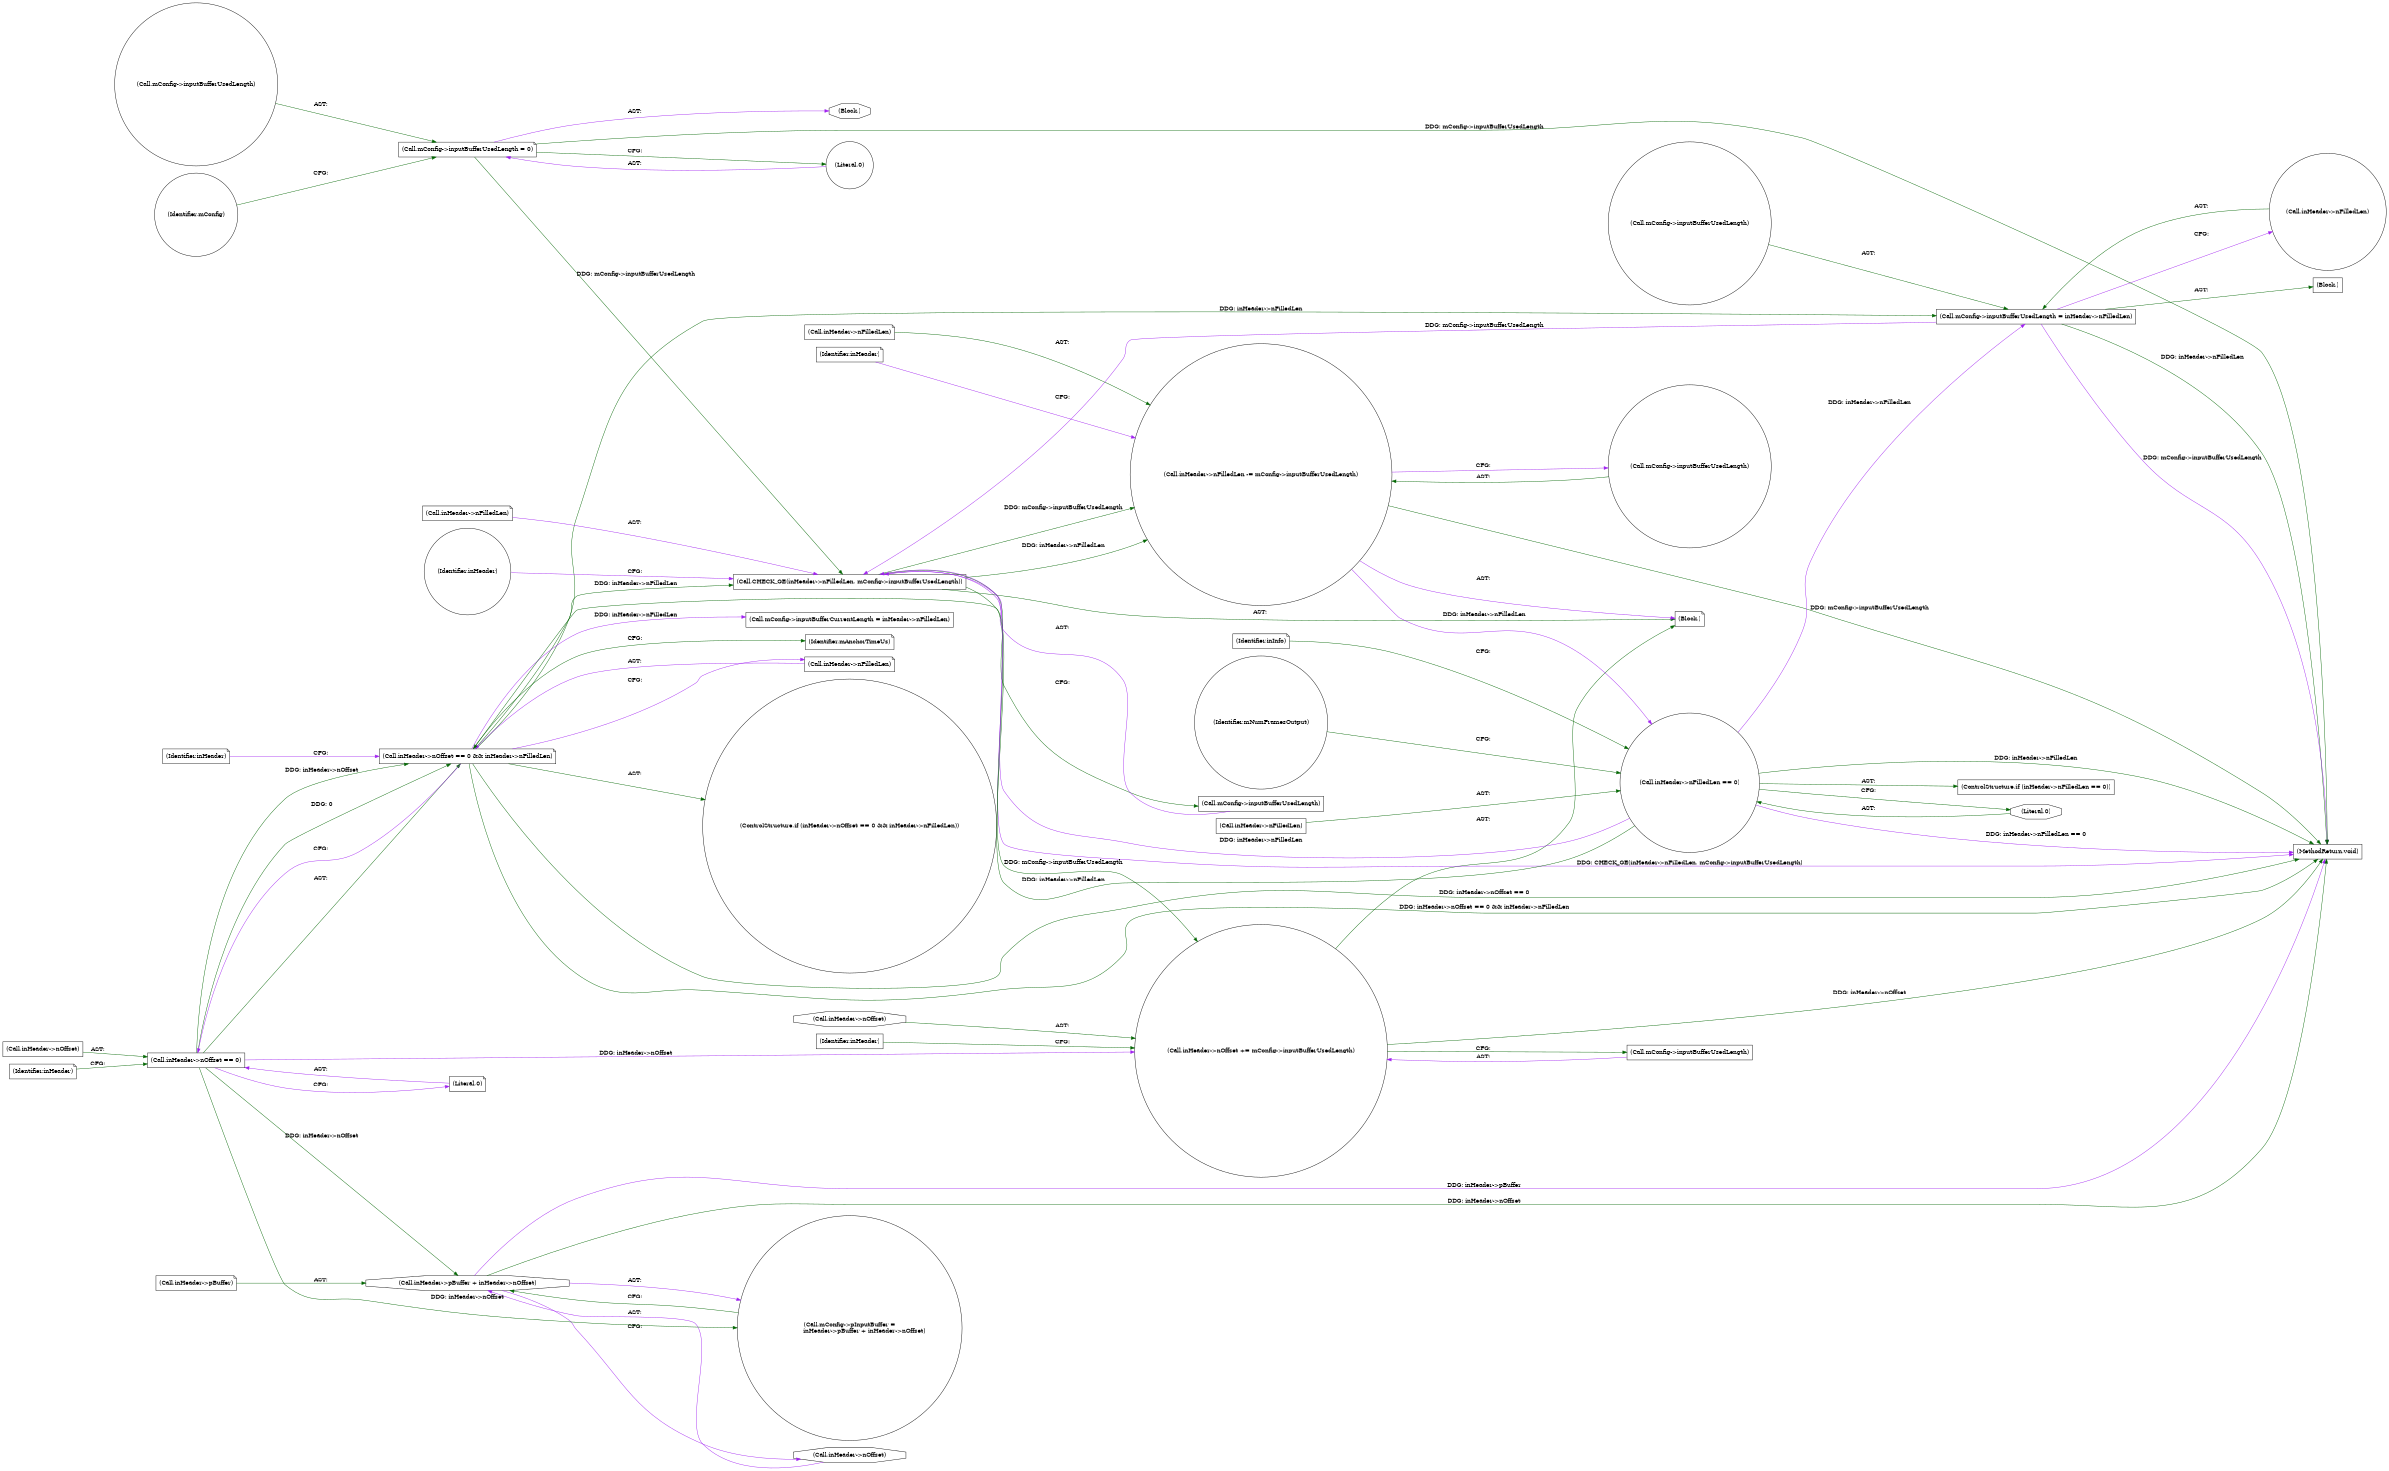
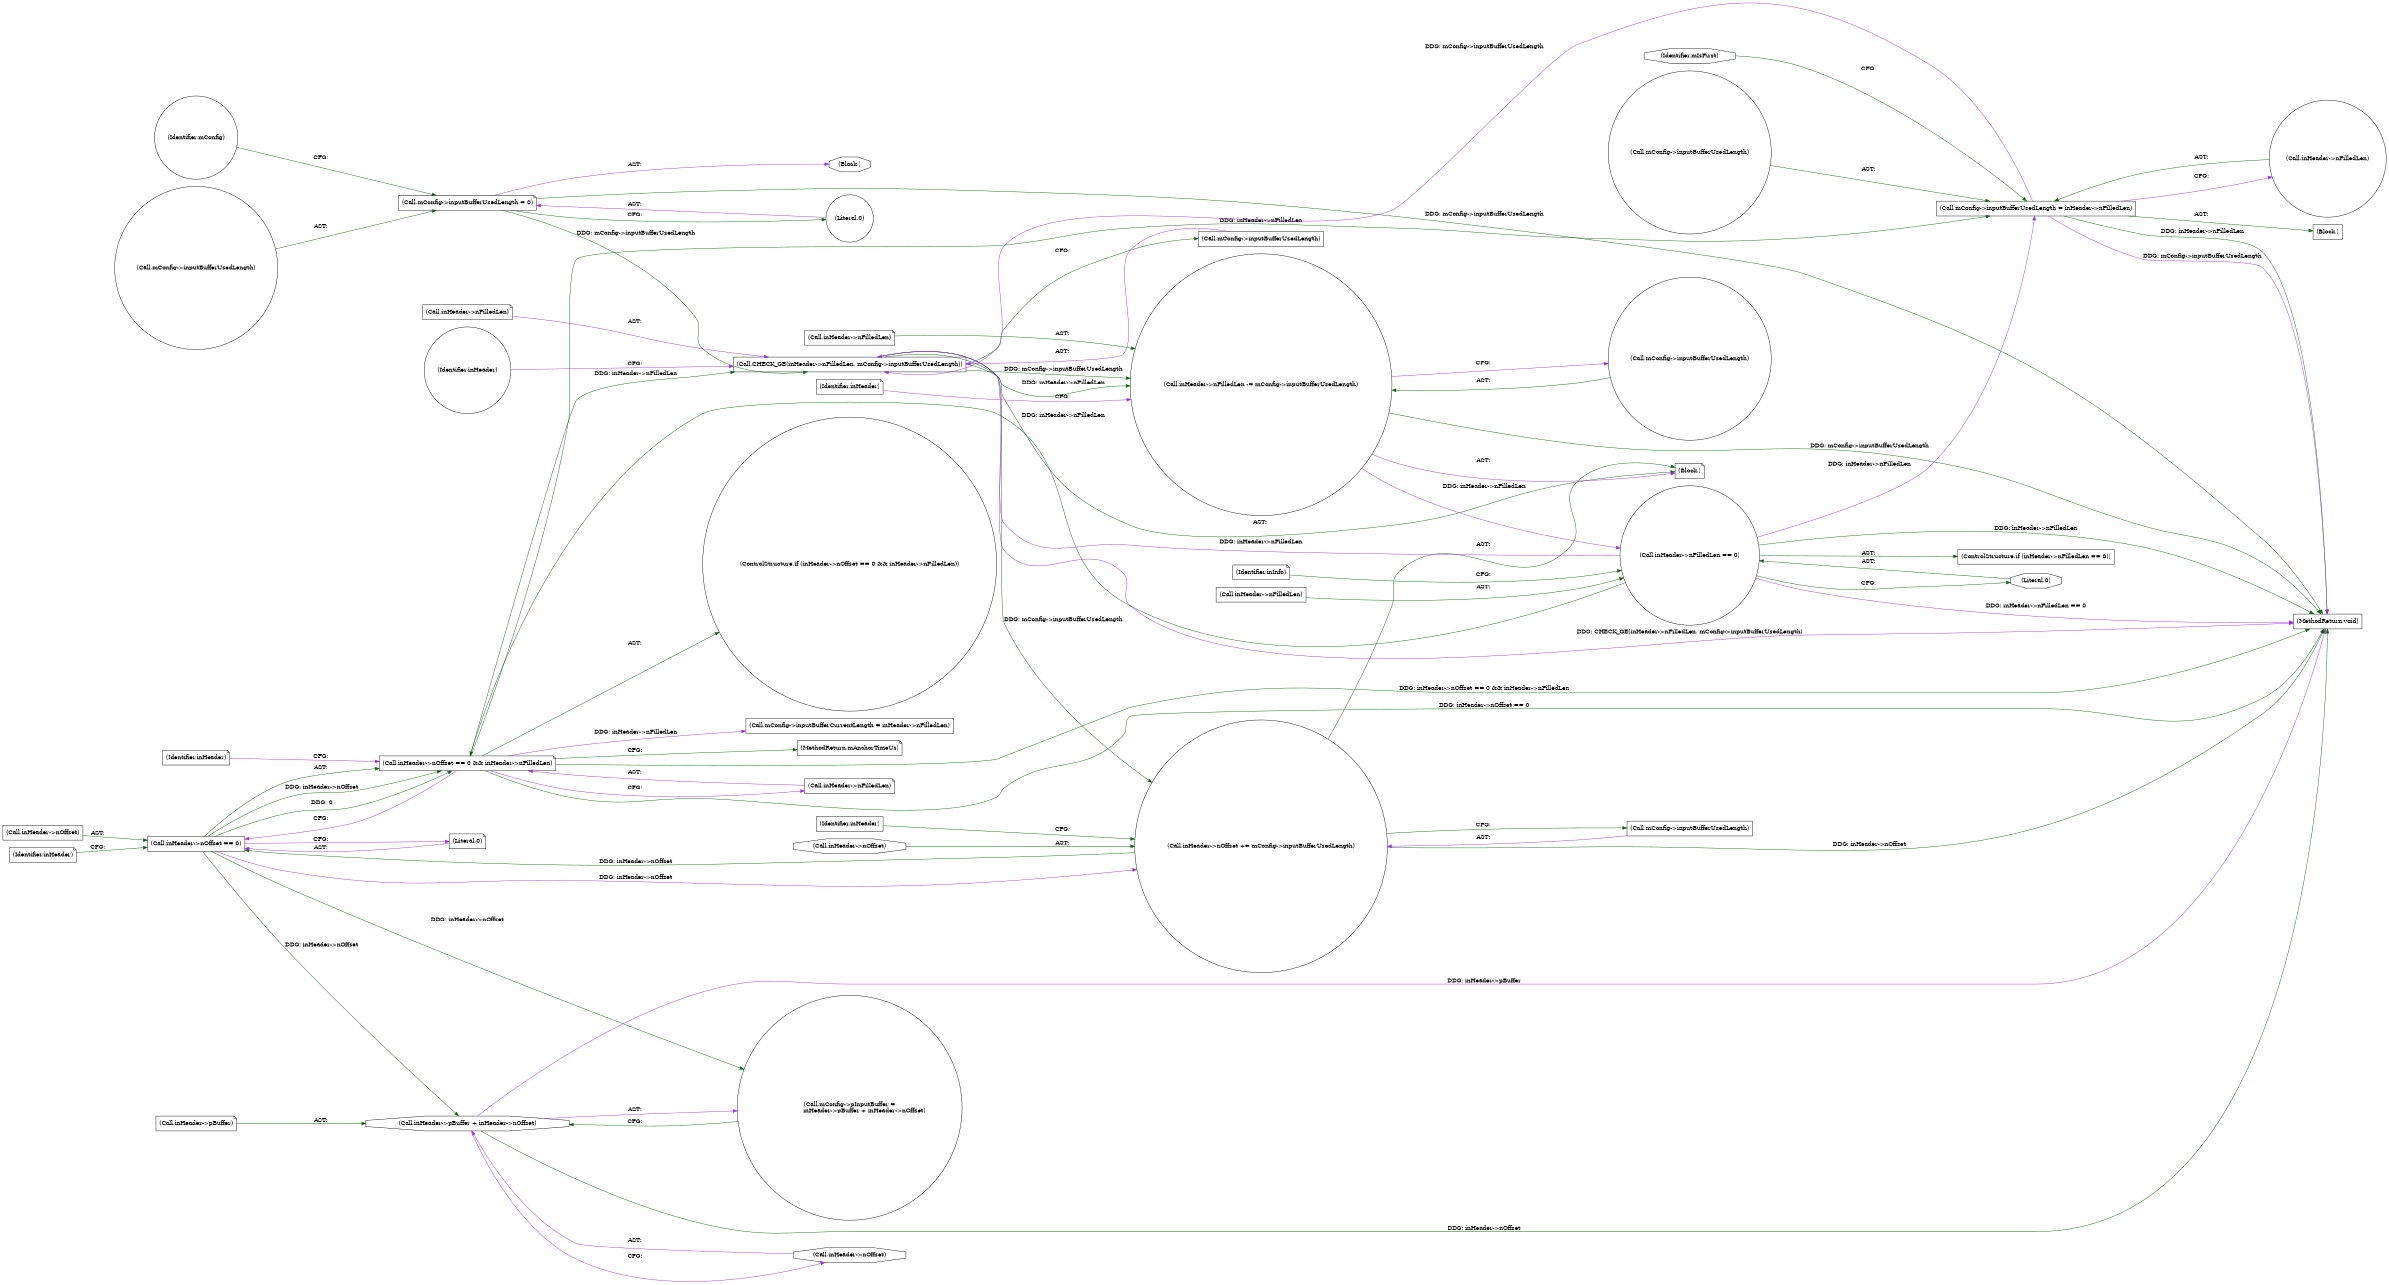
none -> (1690, 56)
(850, 642) -> (850, 748)
(1261, 723) -> none
none -> (692, 864)
